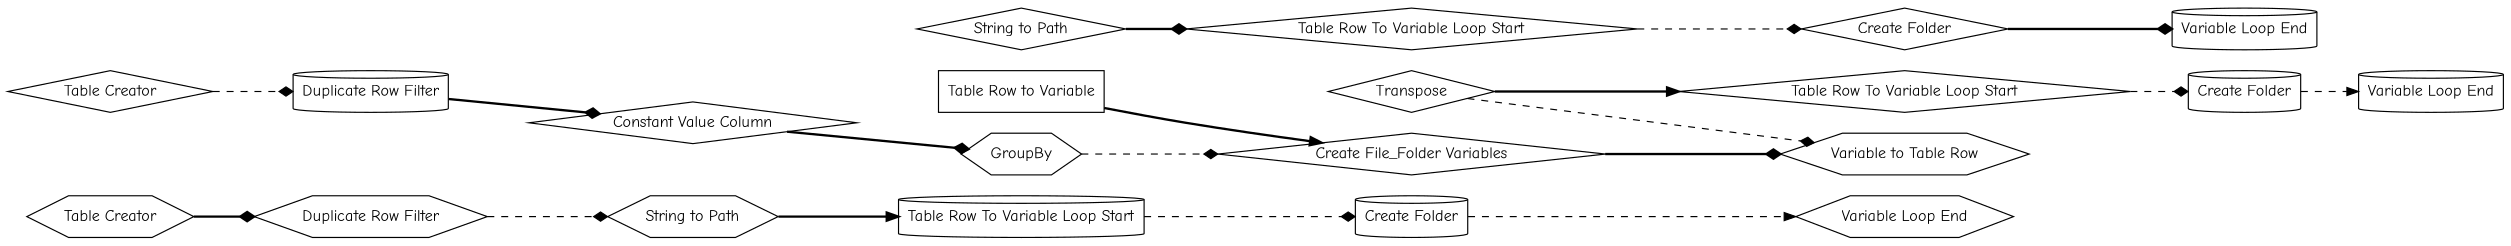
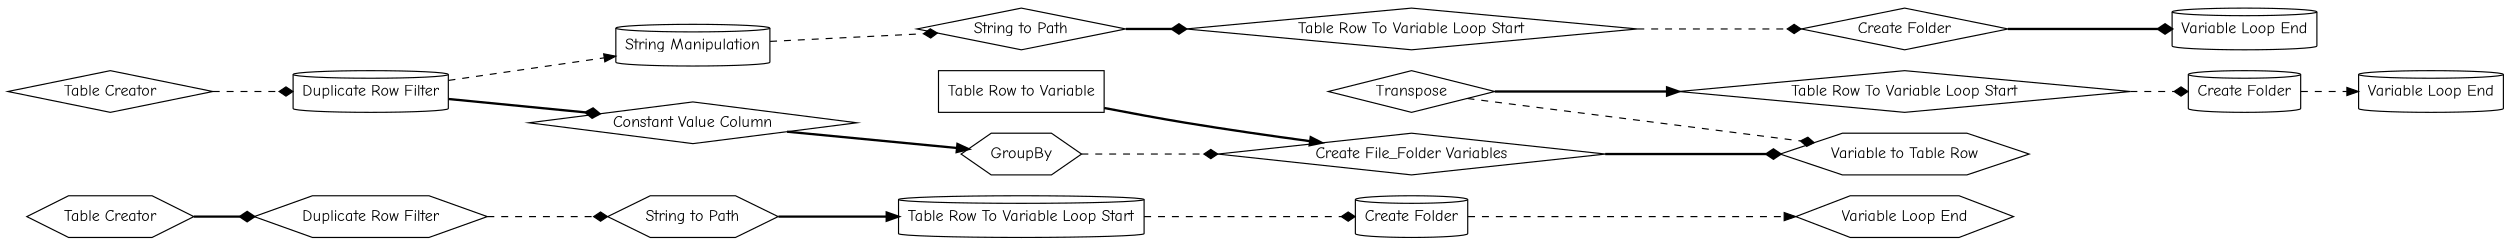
none -> (693, 45)
(872, 140) -> (872, 140)
